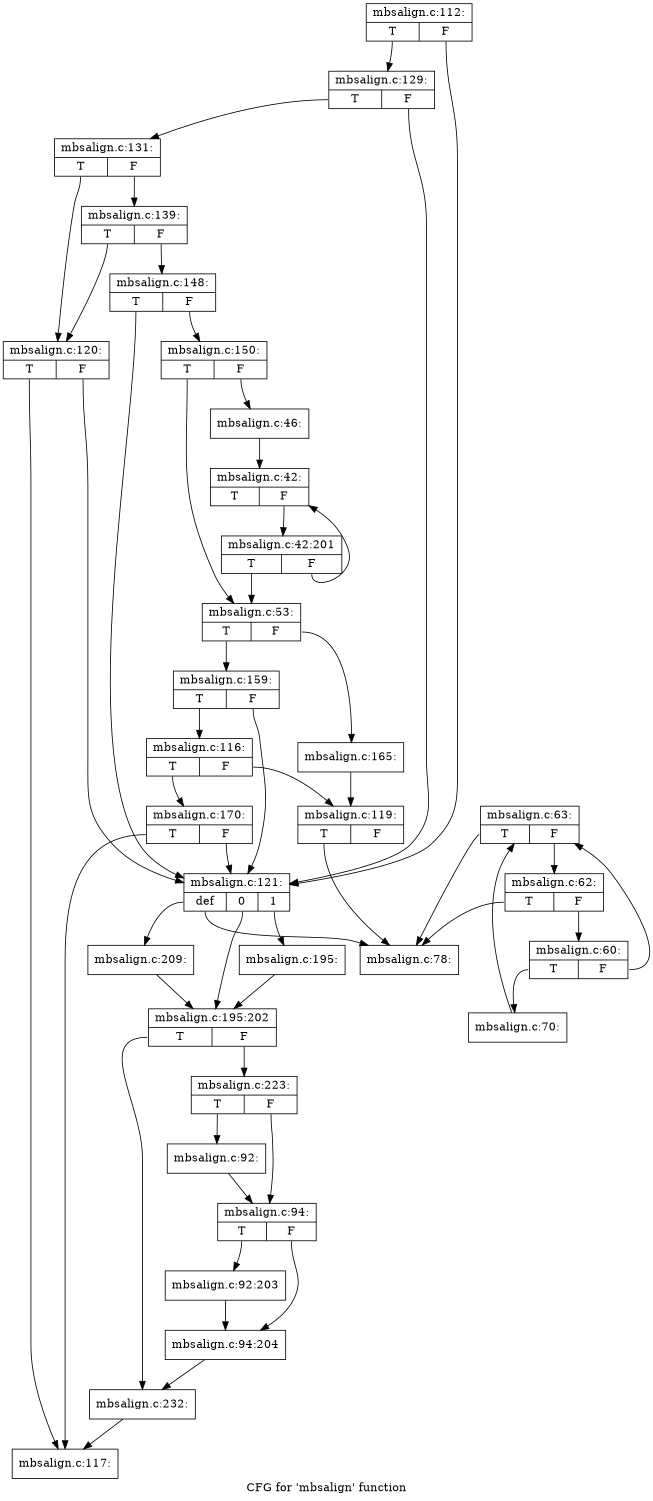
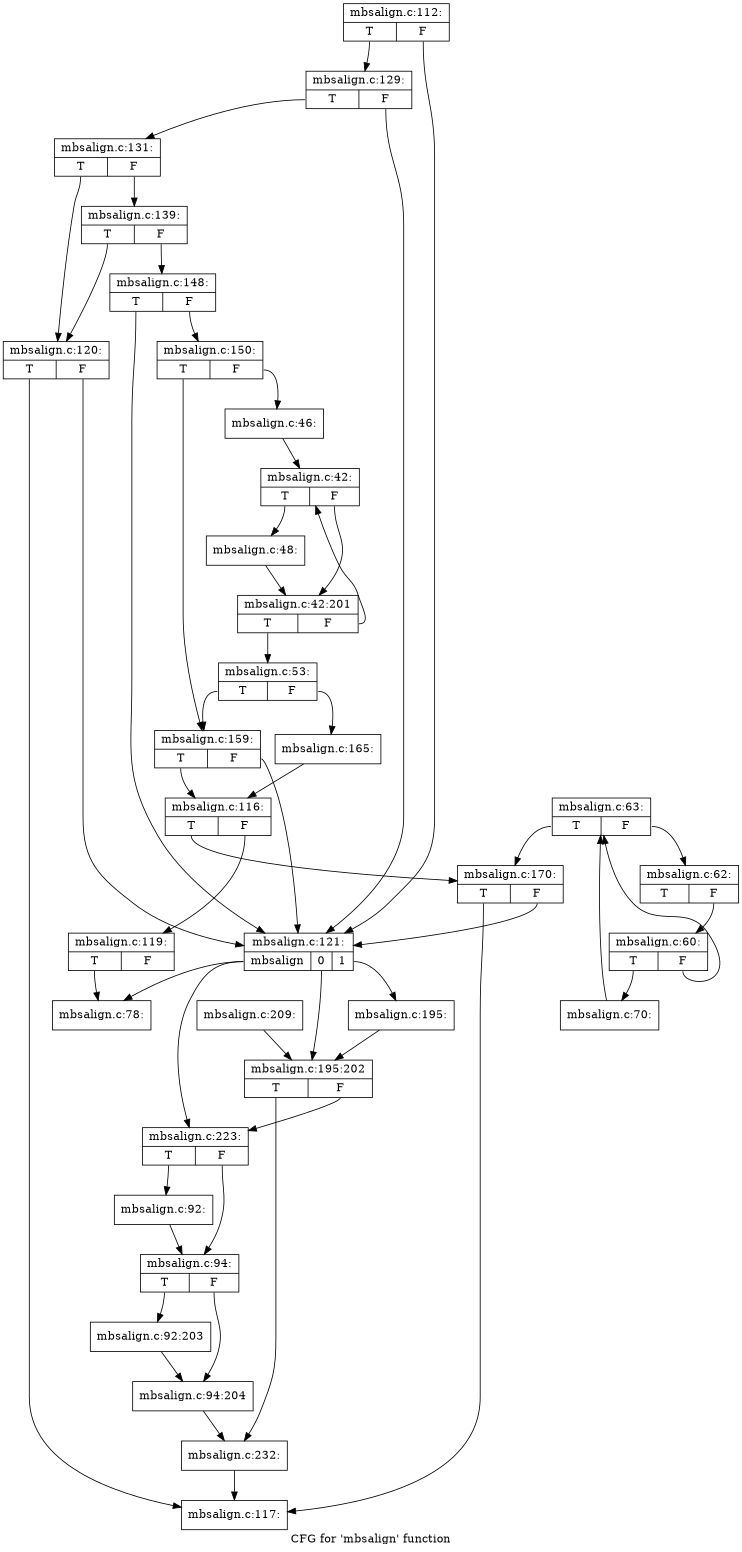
(189, 492) -> (183, 552)
none -> (256, 551)
(351, 785) -> (279, 779)
(448, 885) -> (530, 837)
(205, 901) -> (278, 961)
(160, 914) -> (181, 1024)
(463, 914) -> none
